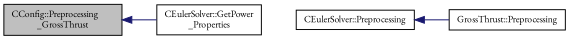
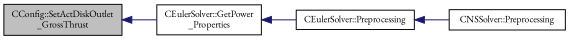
(63, 20) -> (63, 20)
none -> (284, 20)
(507, 20) -> (507, 20)
